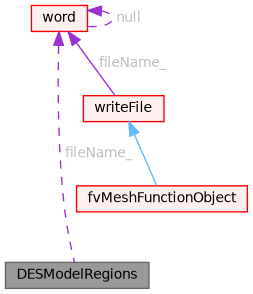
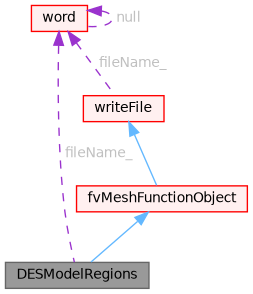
(95, 69) -> (95, 69)
none -> (114, 242)
